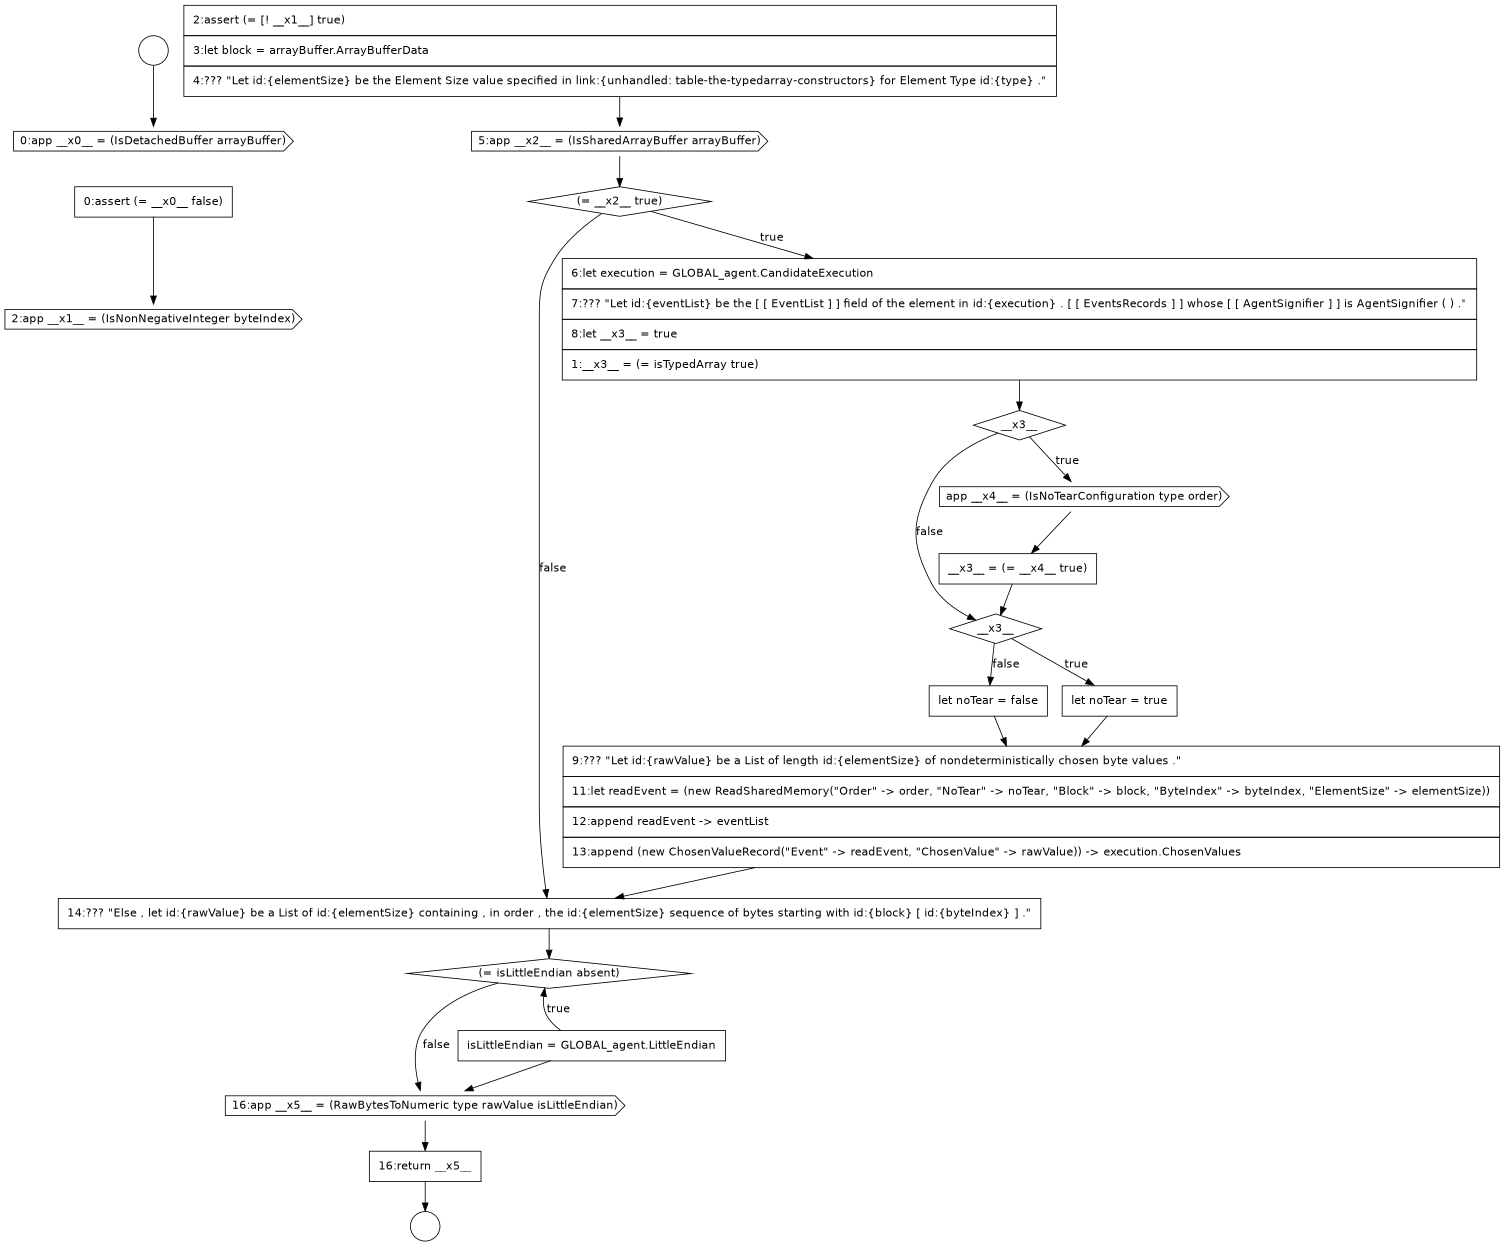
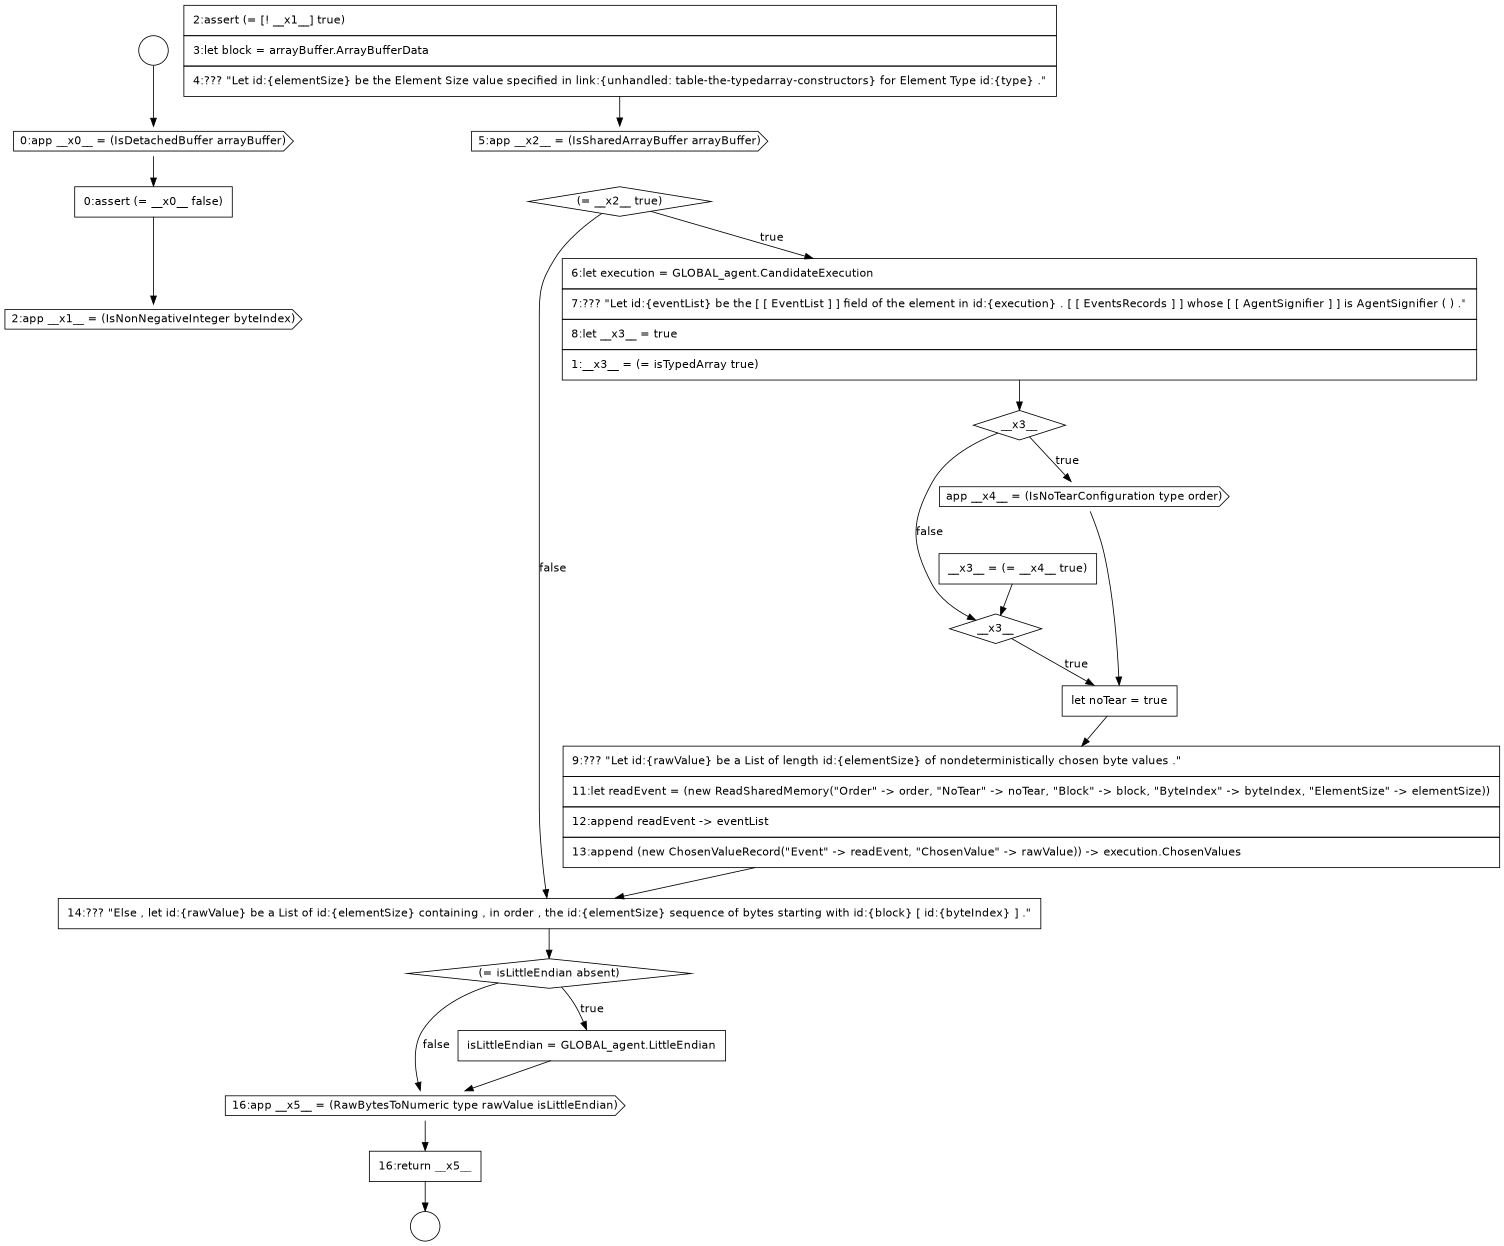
none -> (153, 167)
(620, 167) -> none
(1054, 529) -> (1111, 593)
(988, 701) -> none
(547, 1016) -> (574, 1004)
